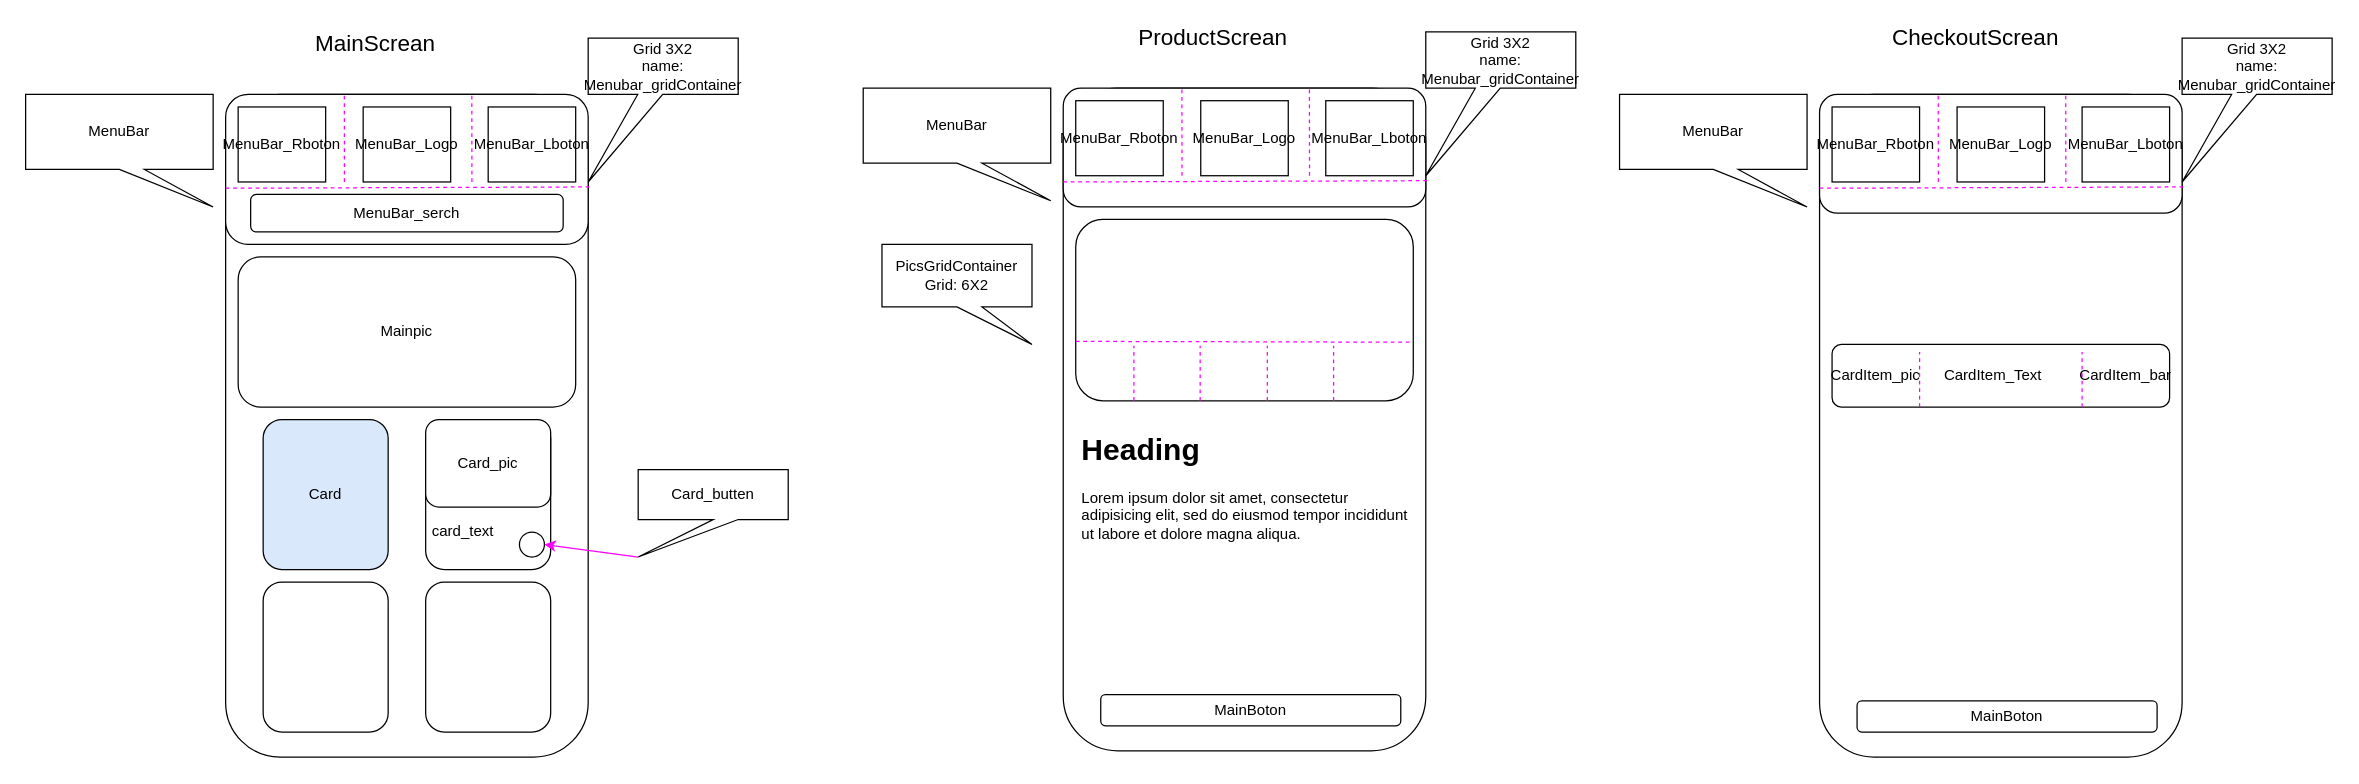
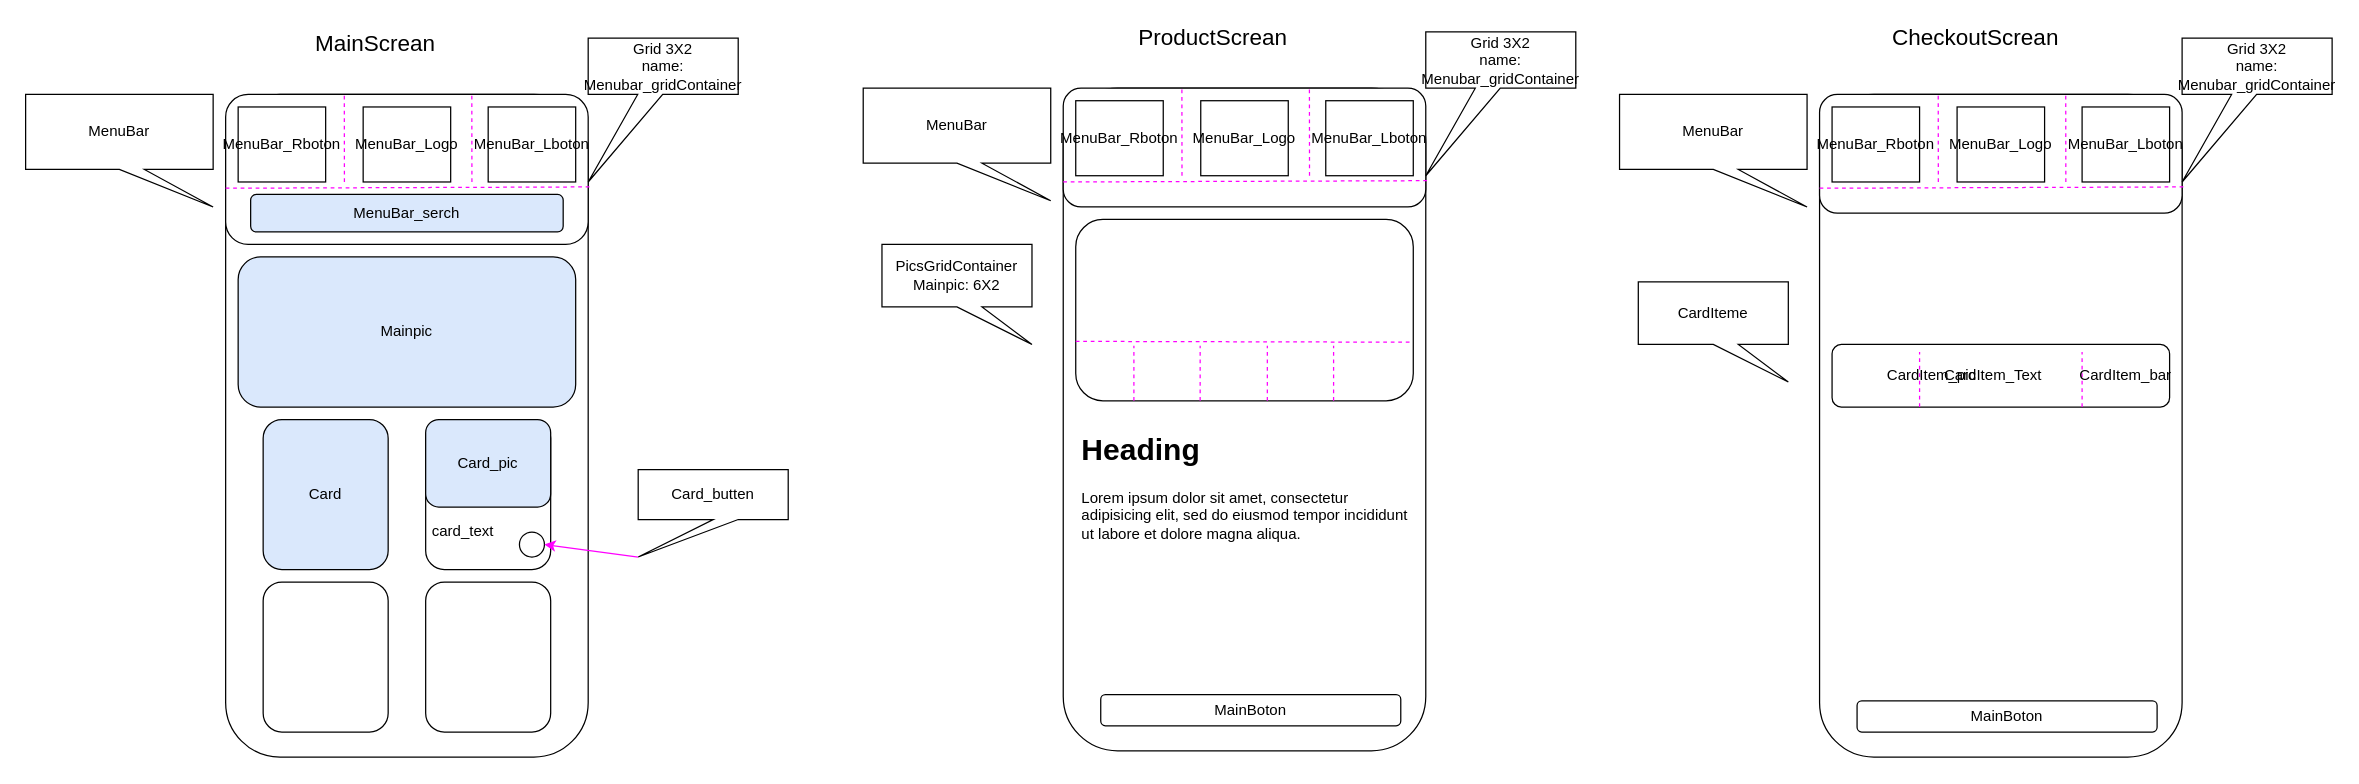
(407, 213) -> (407, 213)
(957, 276) -> (957, 276)
(407, 332) -> (407, 332)
none -> (1713, 332)
(1876, 376) -> (1932, 376)
(488, 463) -> (488, 463)
